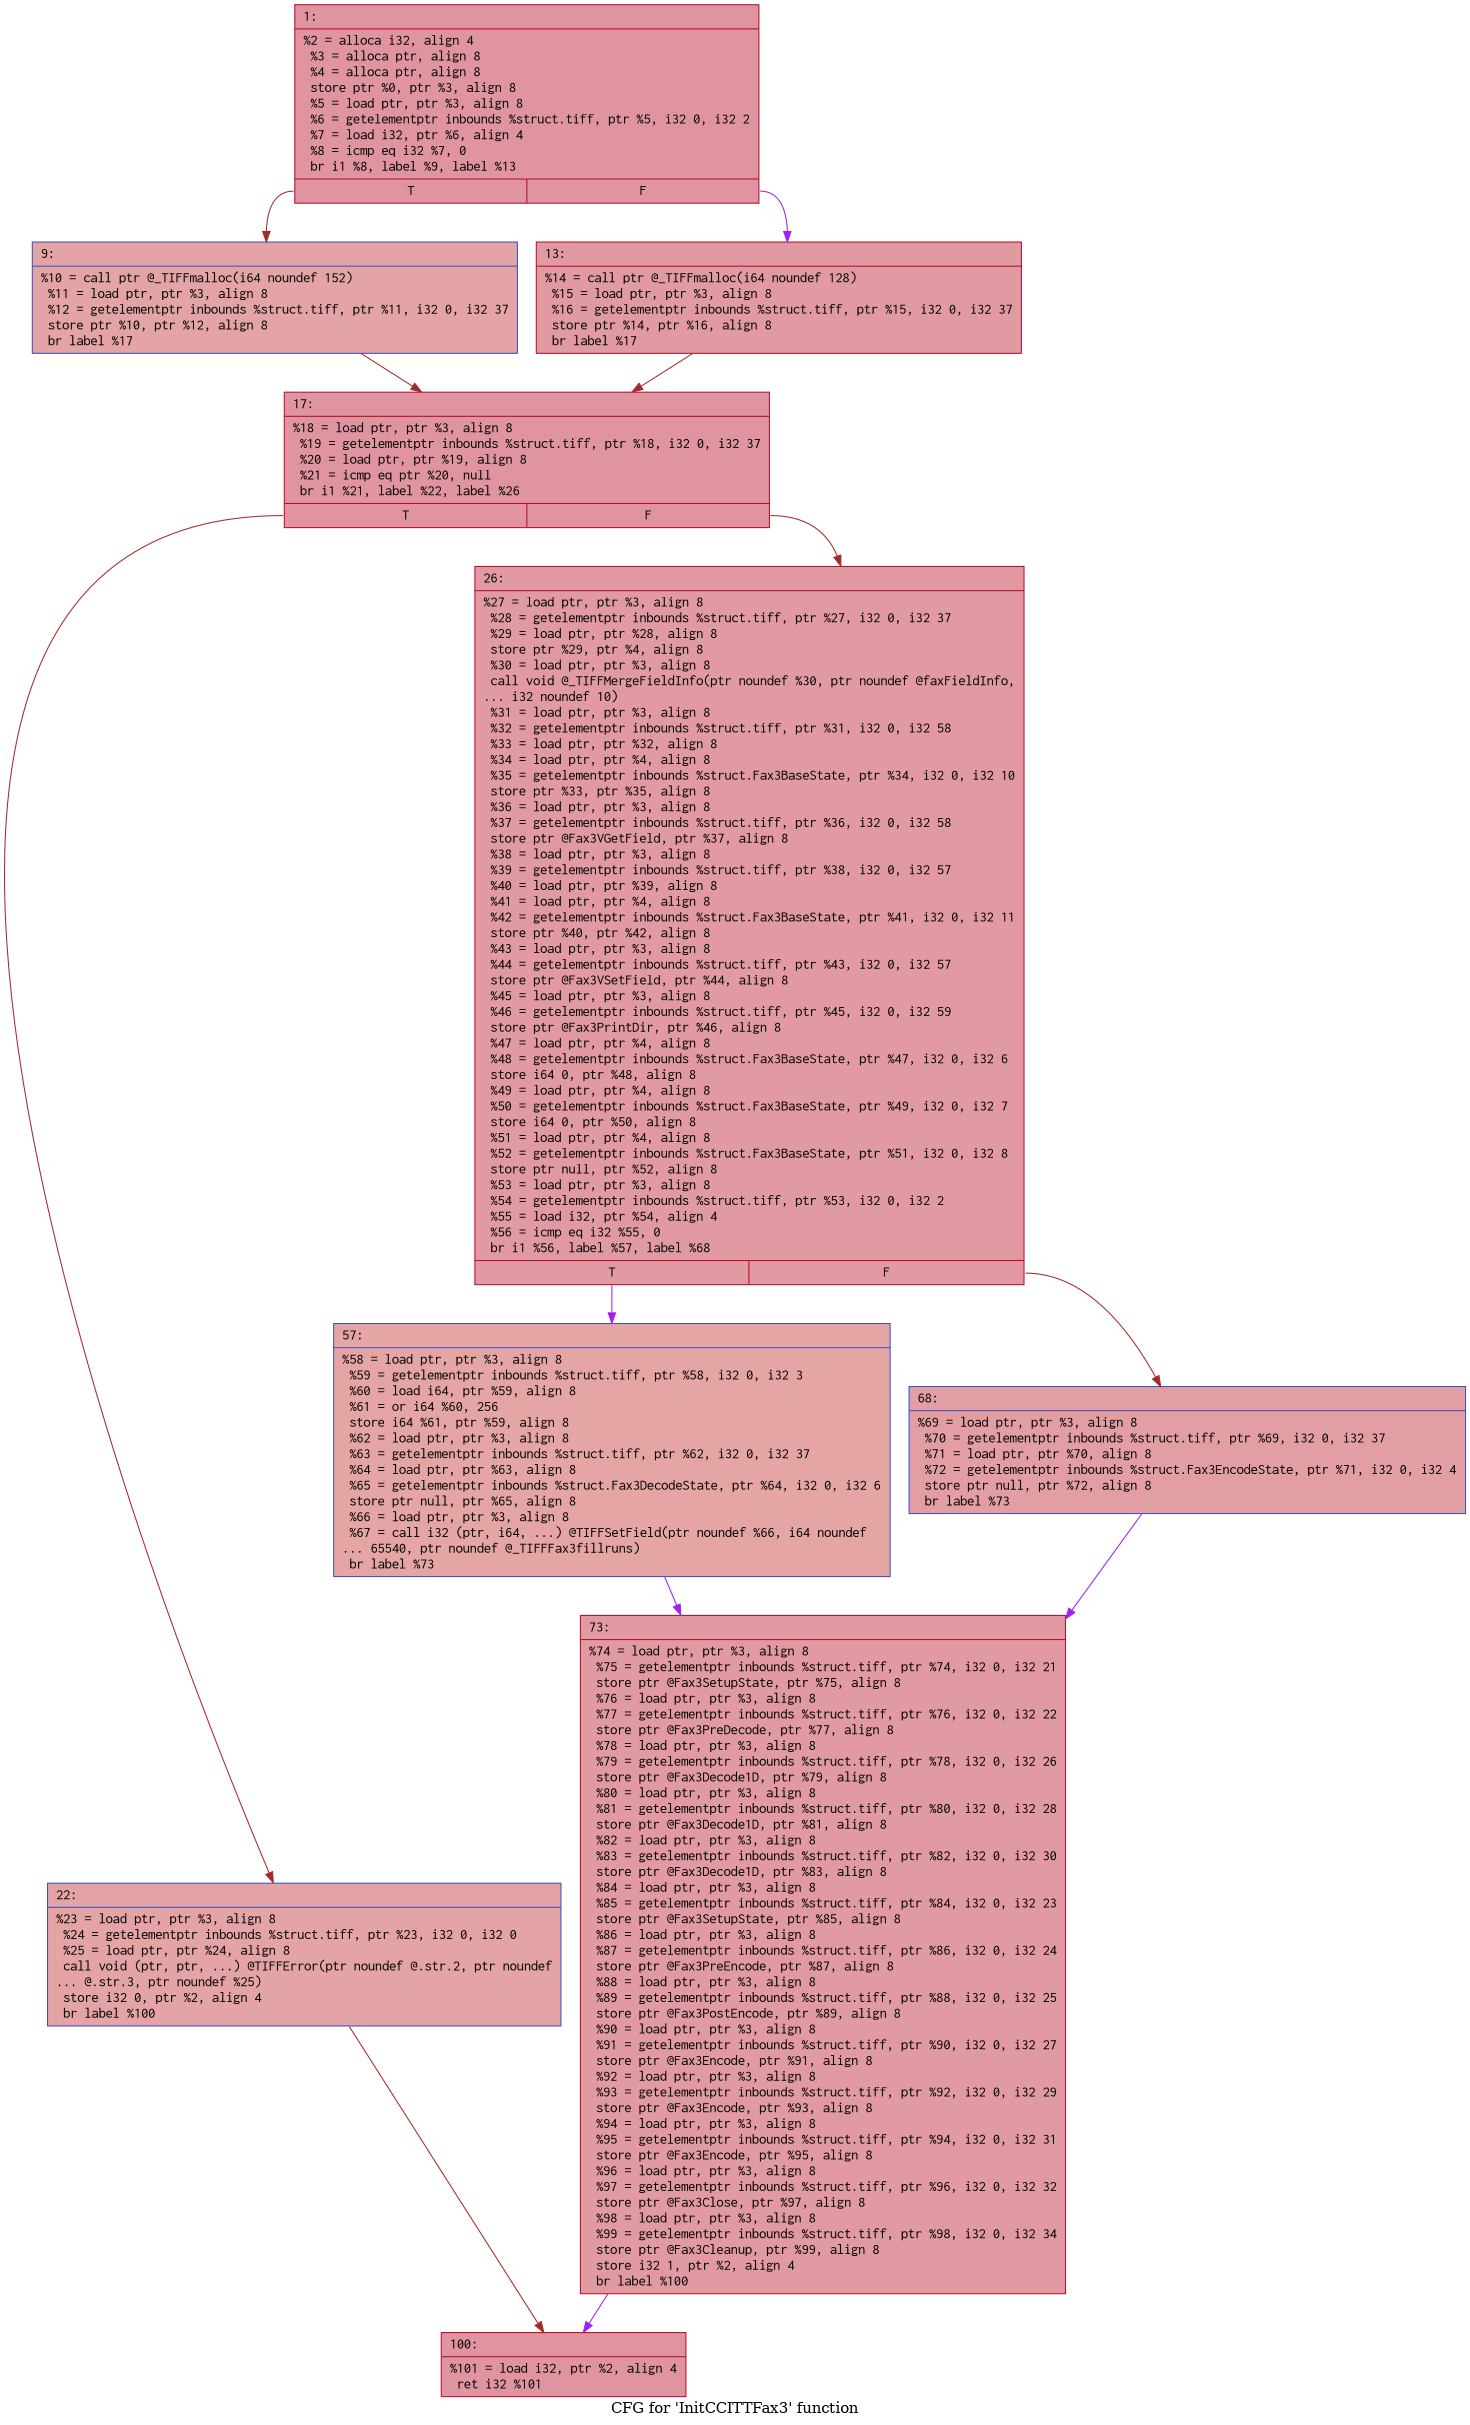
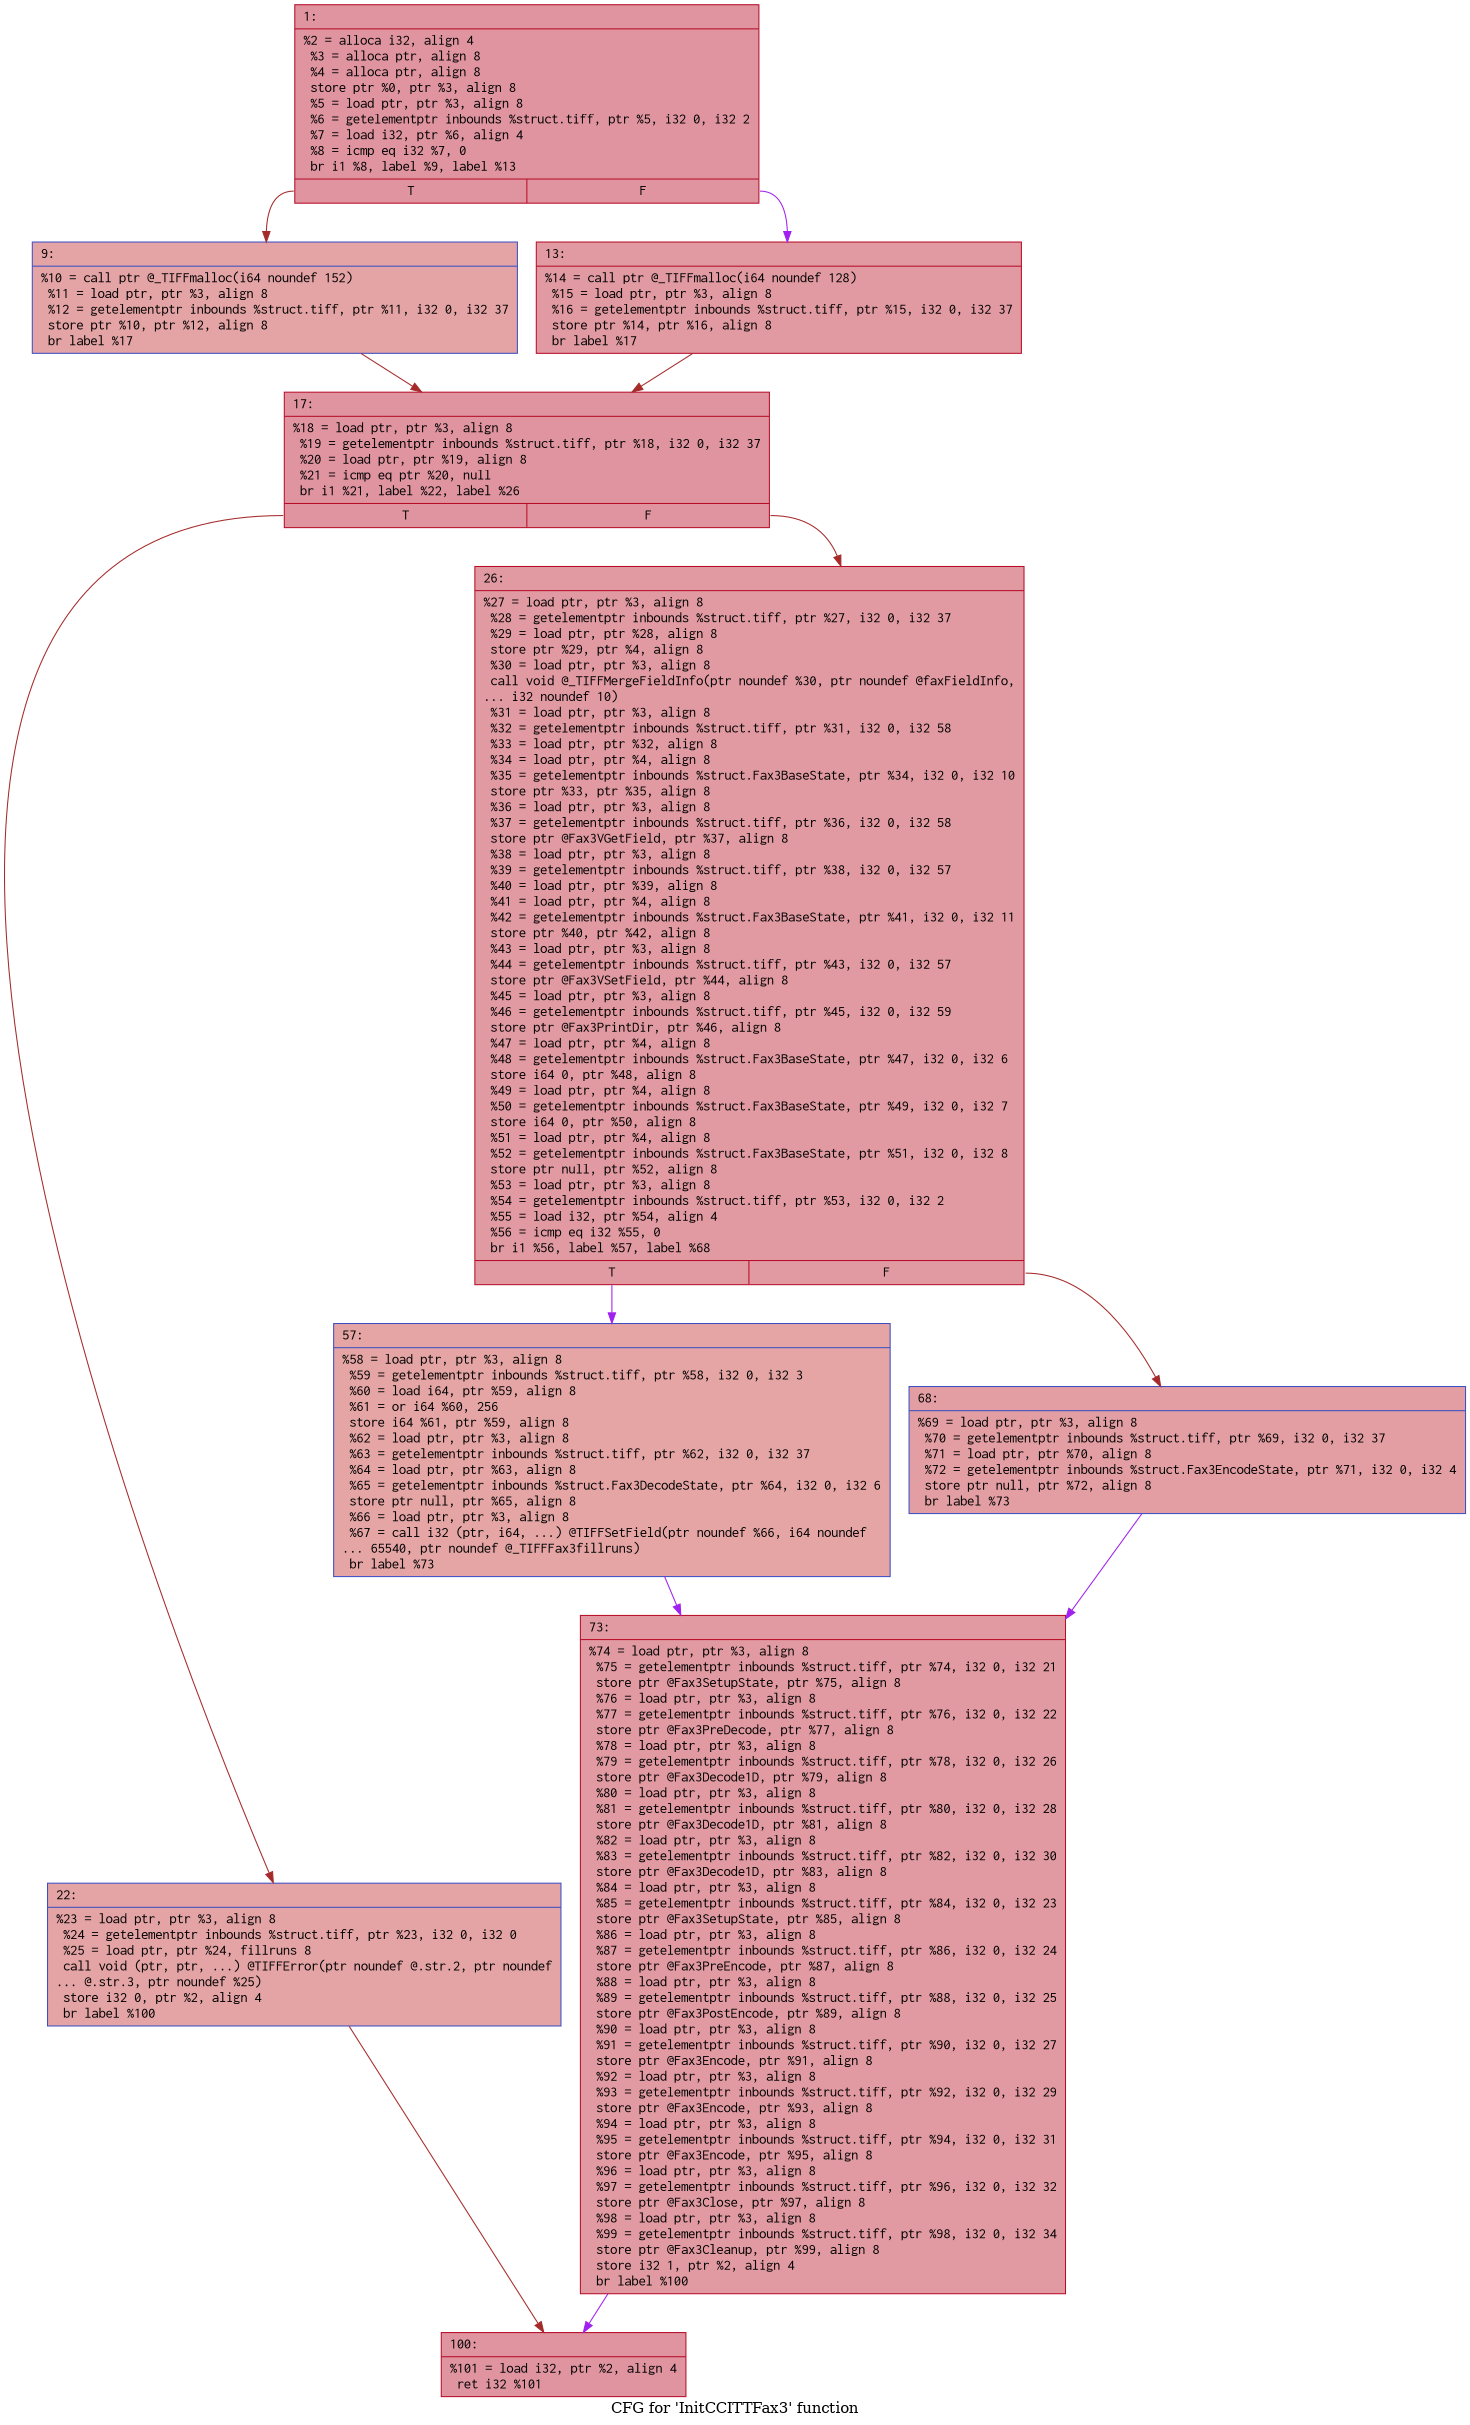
(173, 1950) -> (184, 1950)
